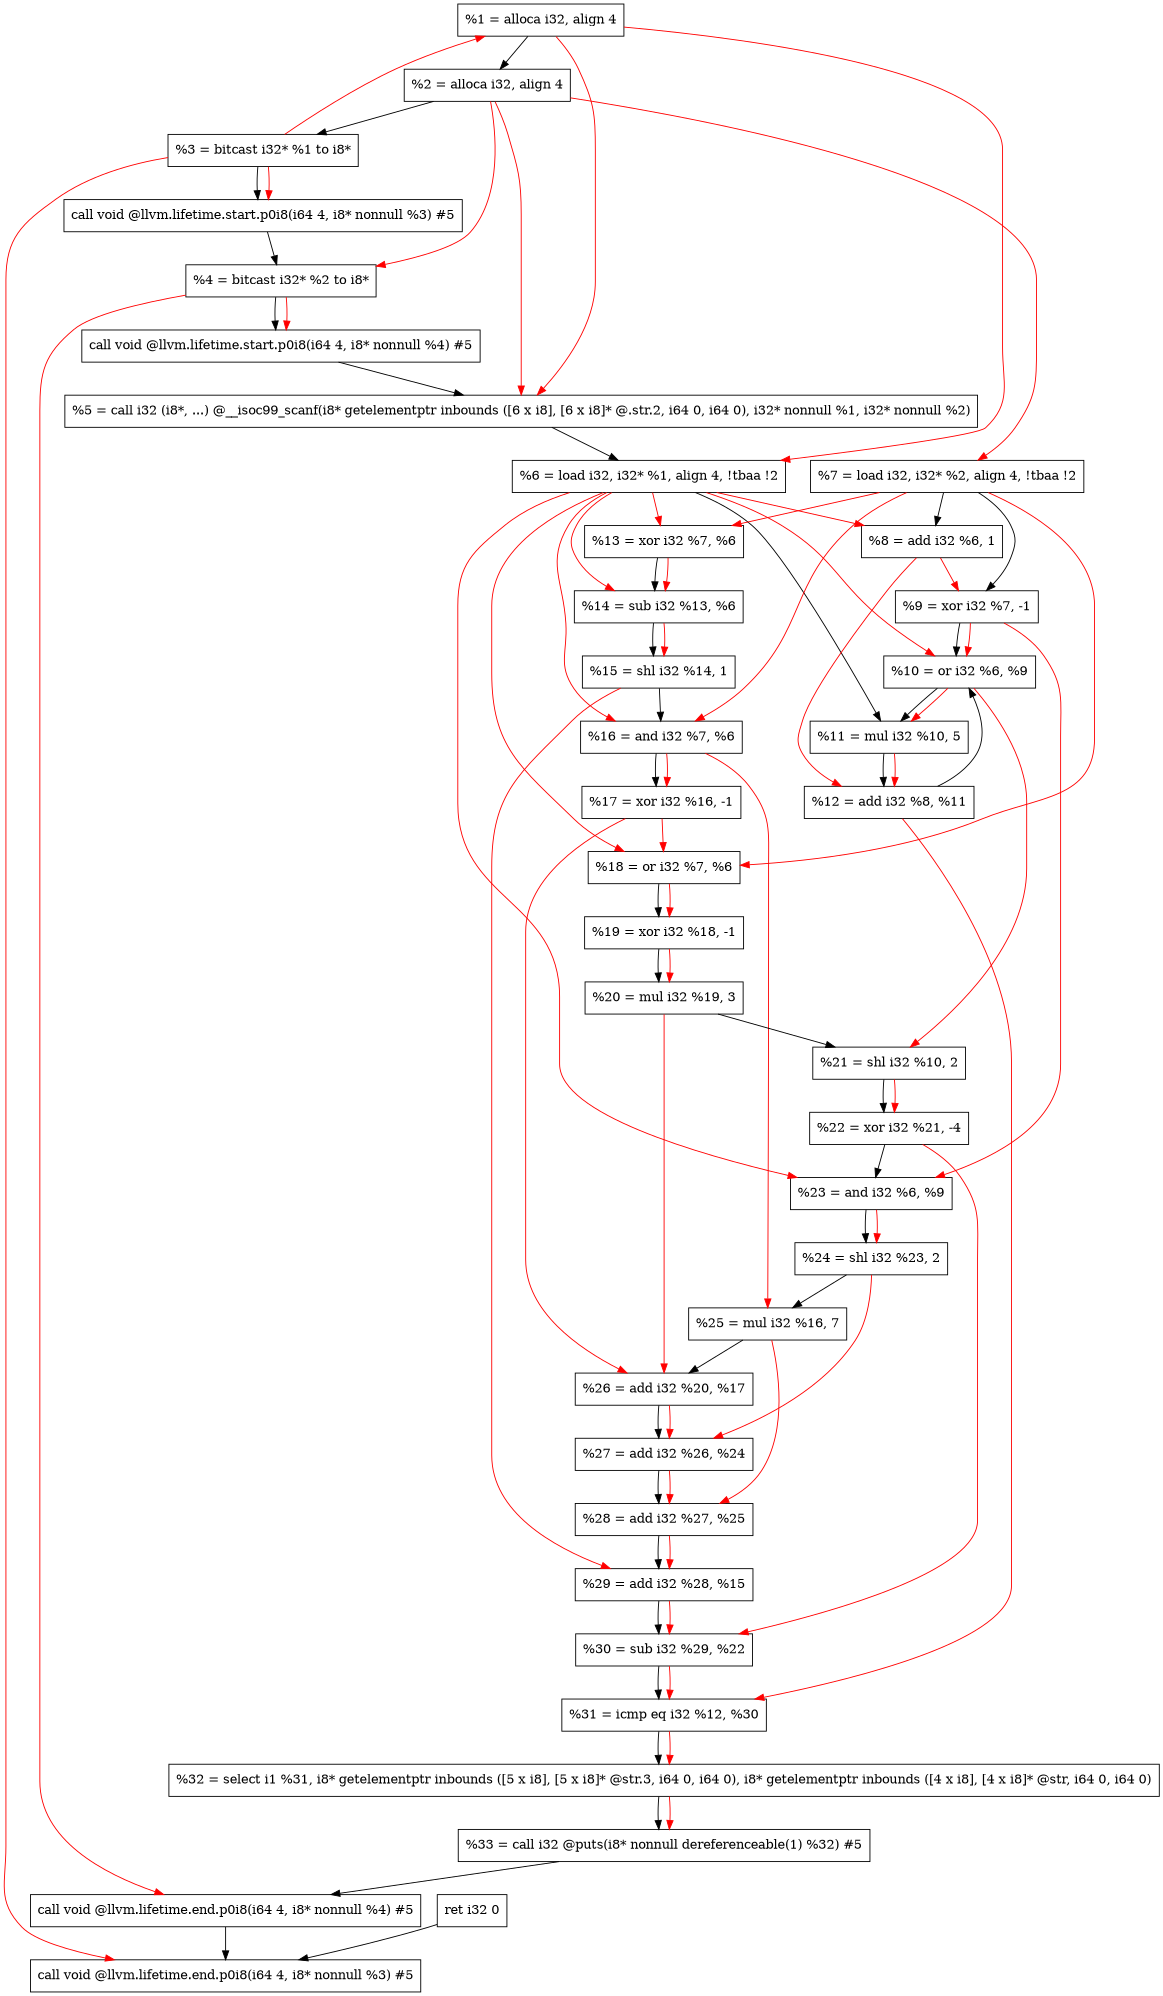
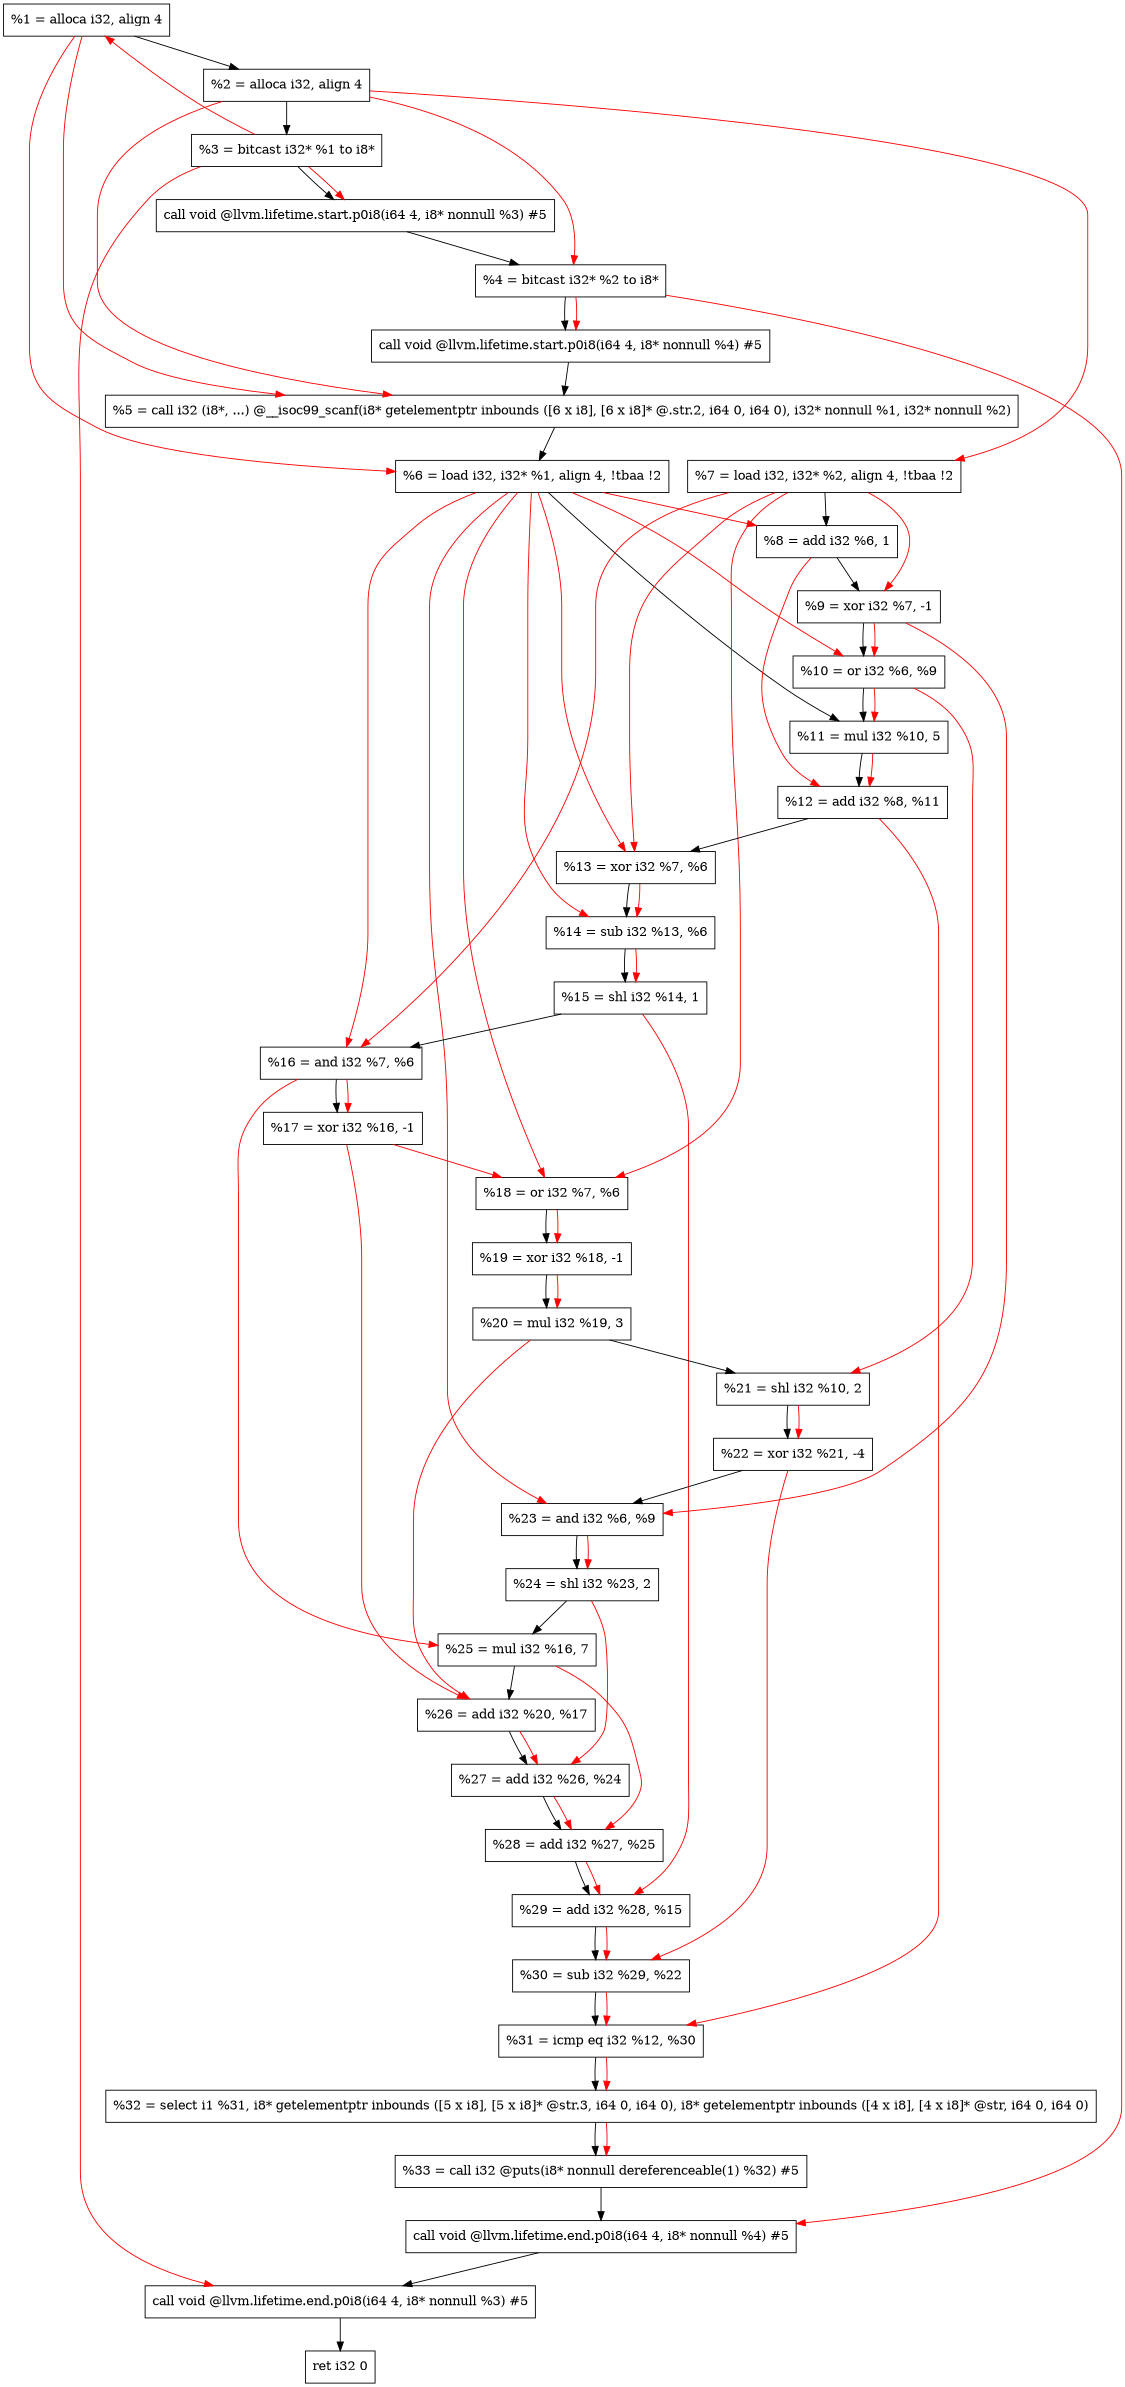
(1014, 534) -> (908, 532)
(947, 570) -> (845, 570)
(978, 750) -> (754, 834)
(373, 1942) -> (340, 2330)
